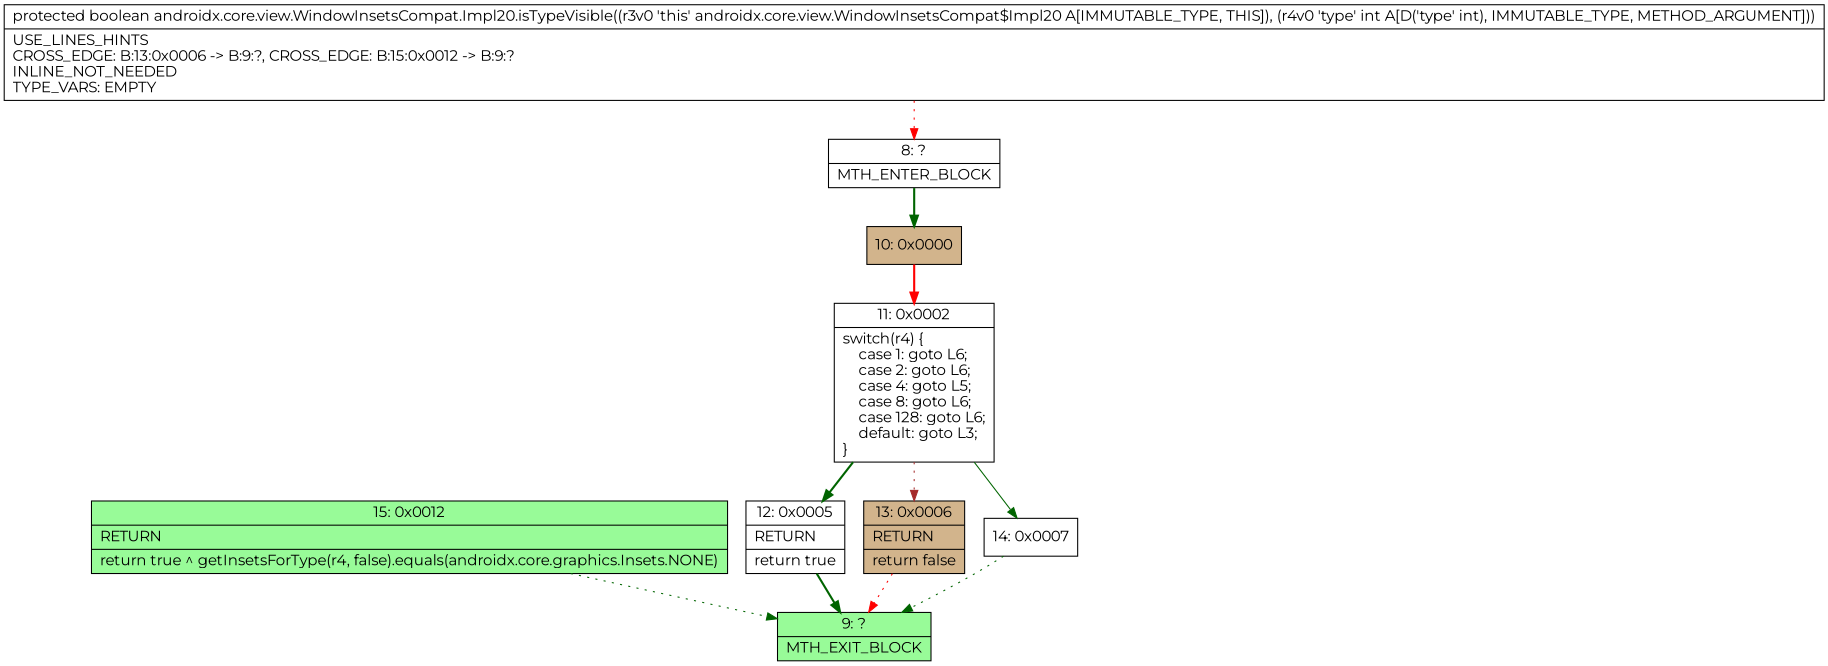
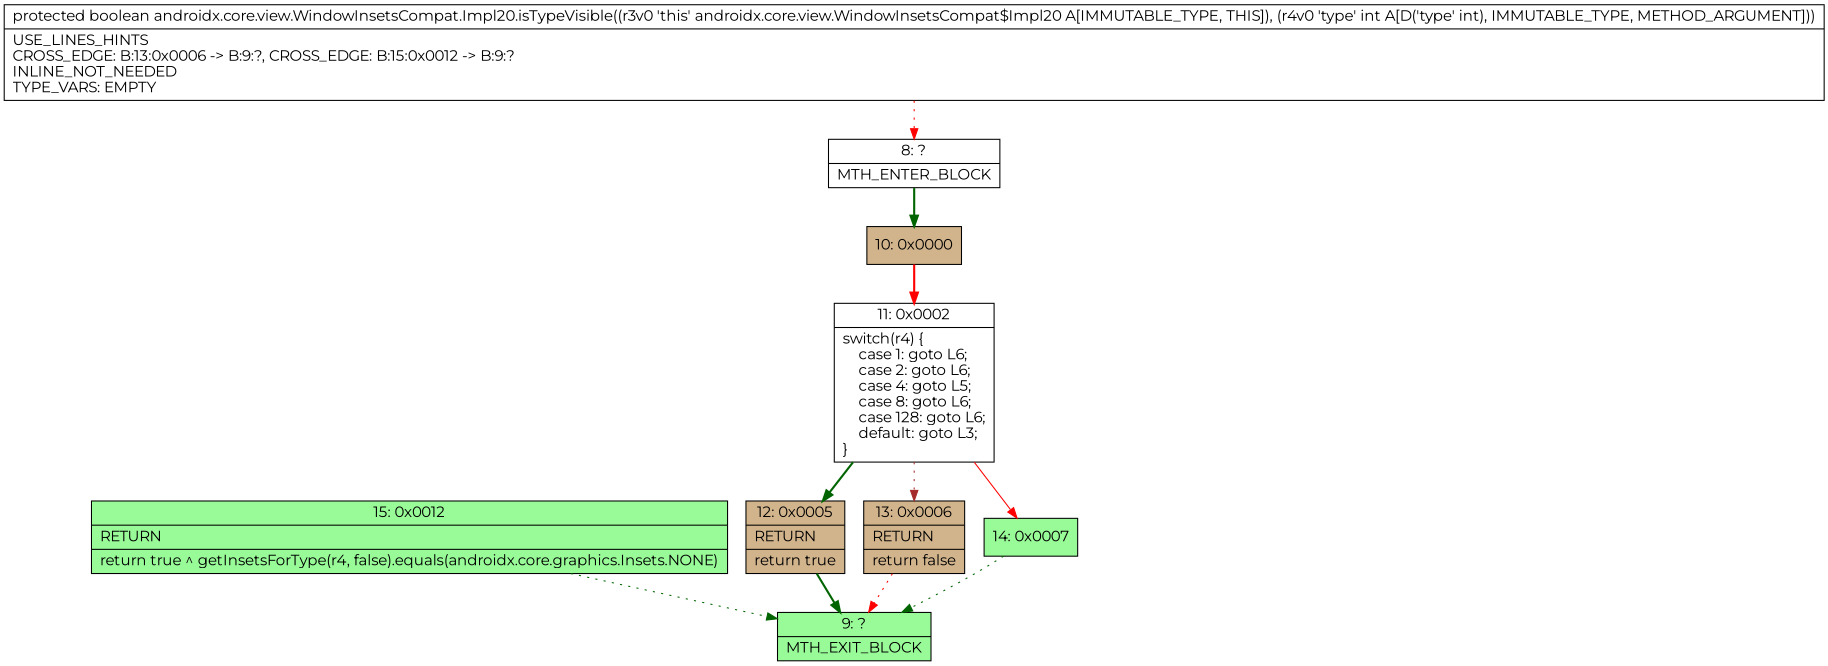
(992, 486) -> (992, 486)
(795, 537) -> (795, 537)
(1031, 537) -> (1031, 537)
